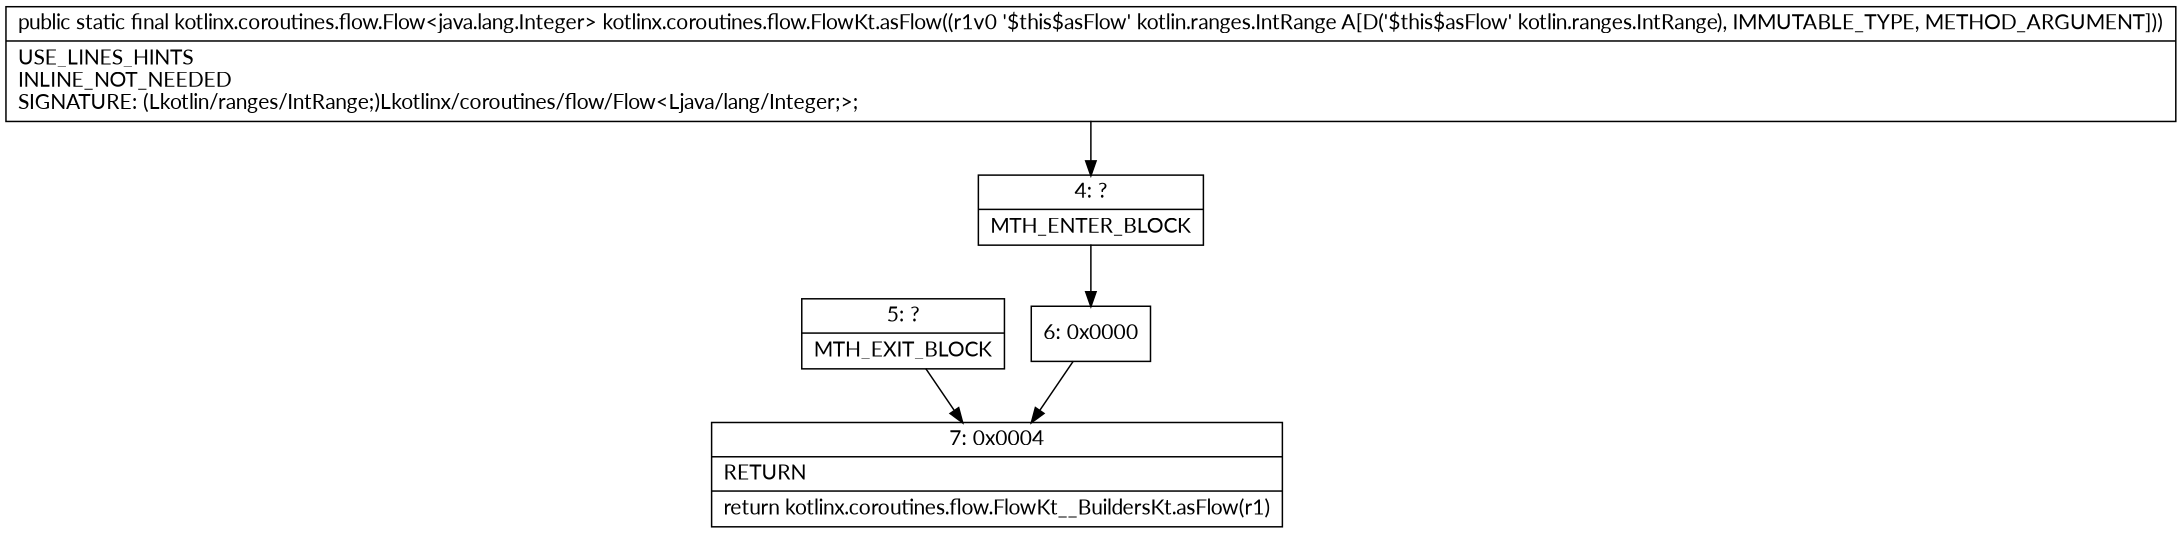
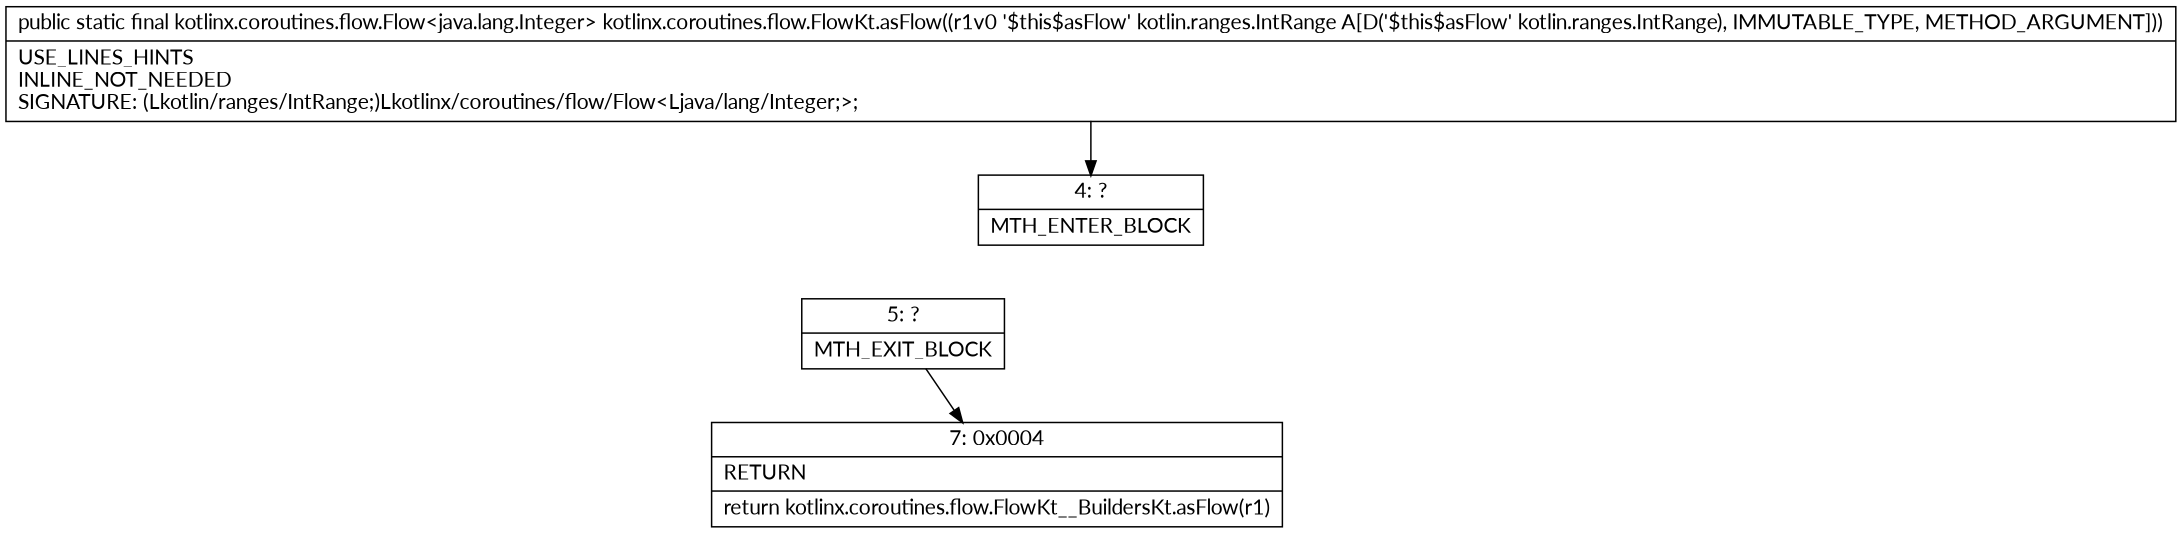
(1091, 334) -> none
